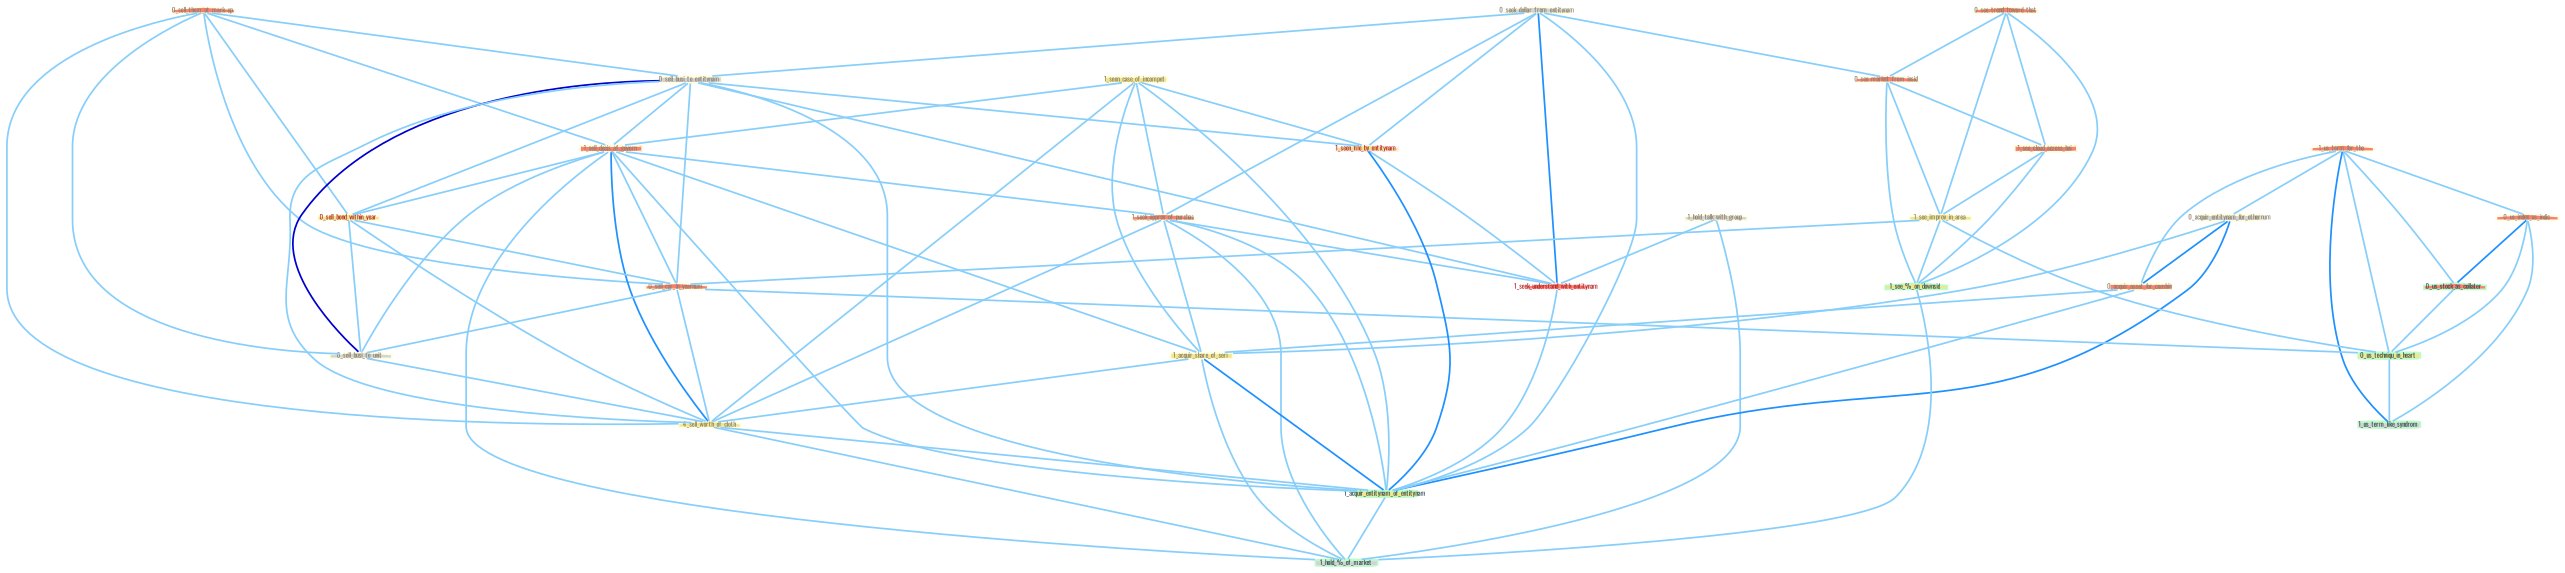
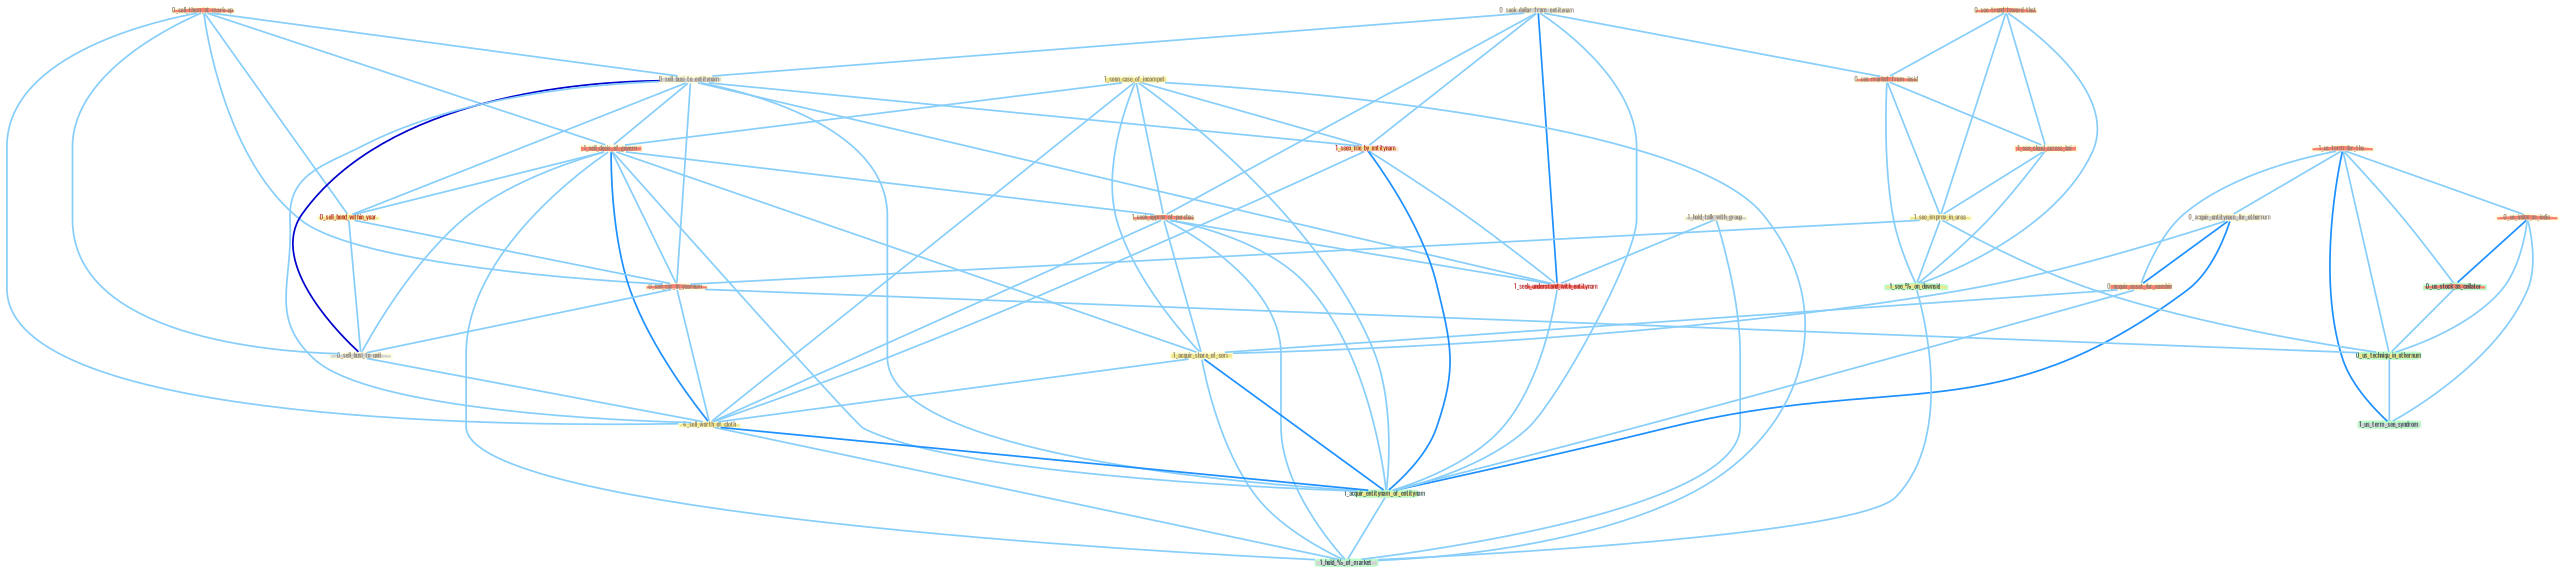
none -> (1752, 206)
(532, 336) -> (1058, 287)
(2389, 356) -> (2389, 356)
(2389, 425) -> (2389, 425)
(1044, 459) -> (1044, 459)
